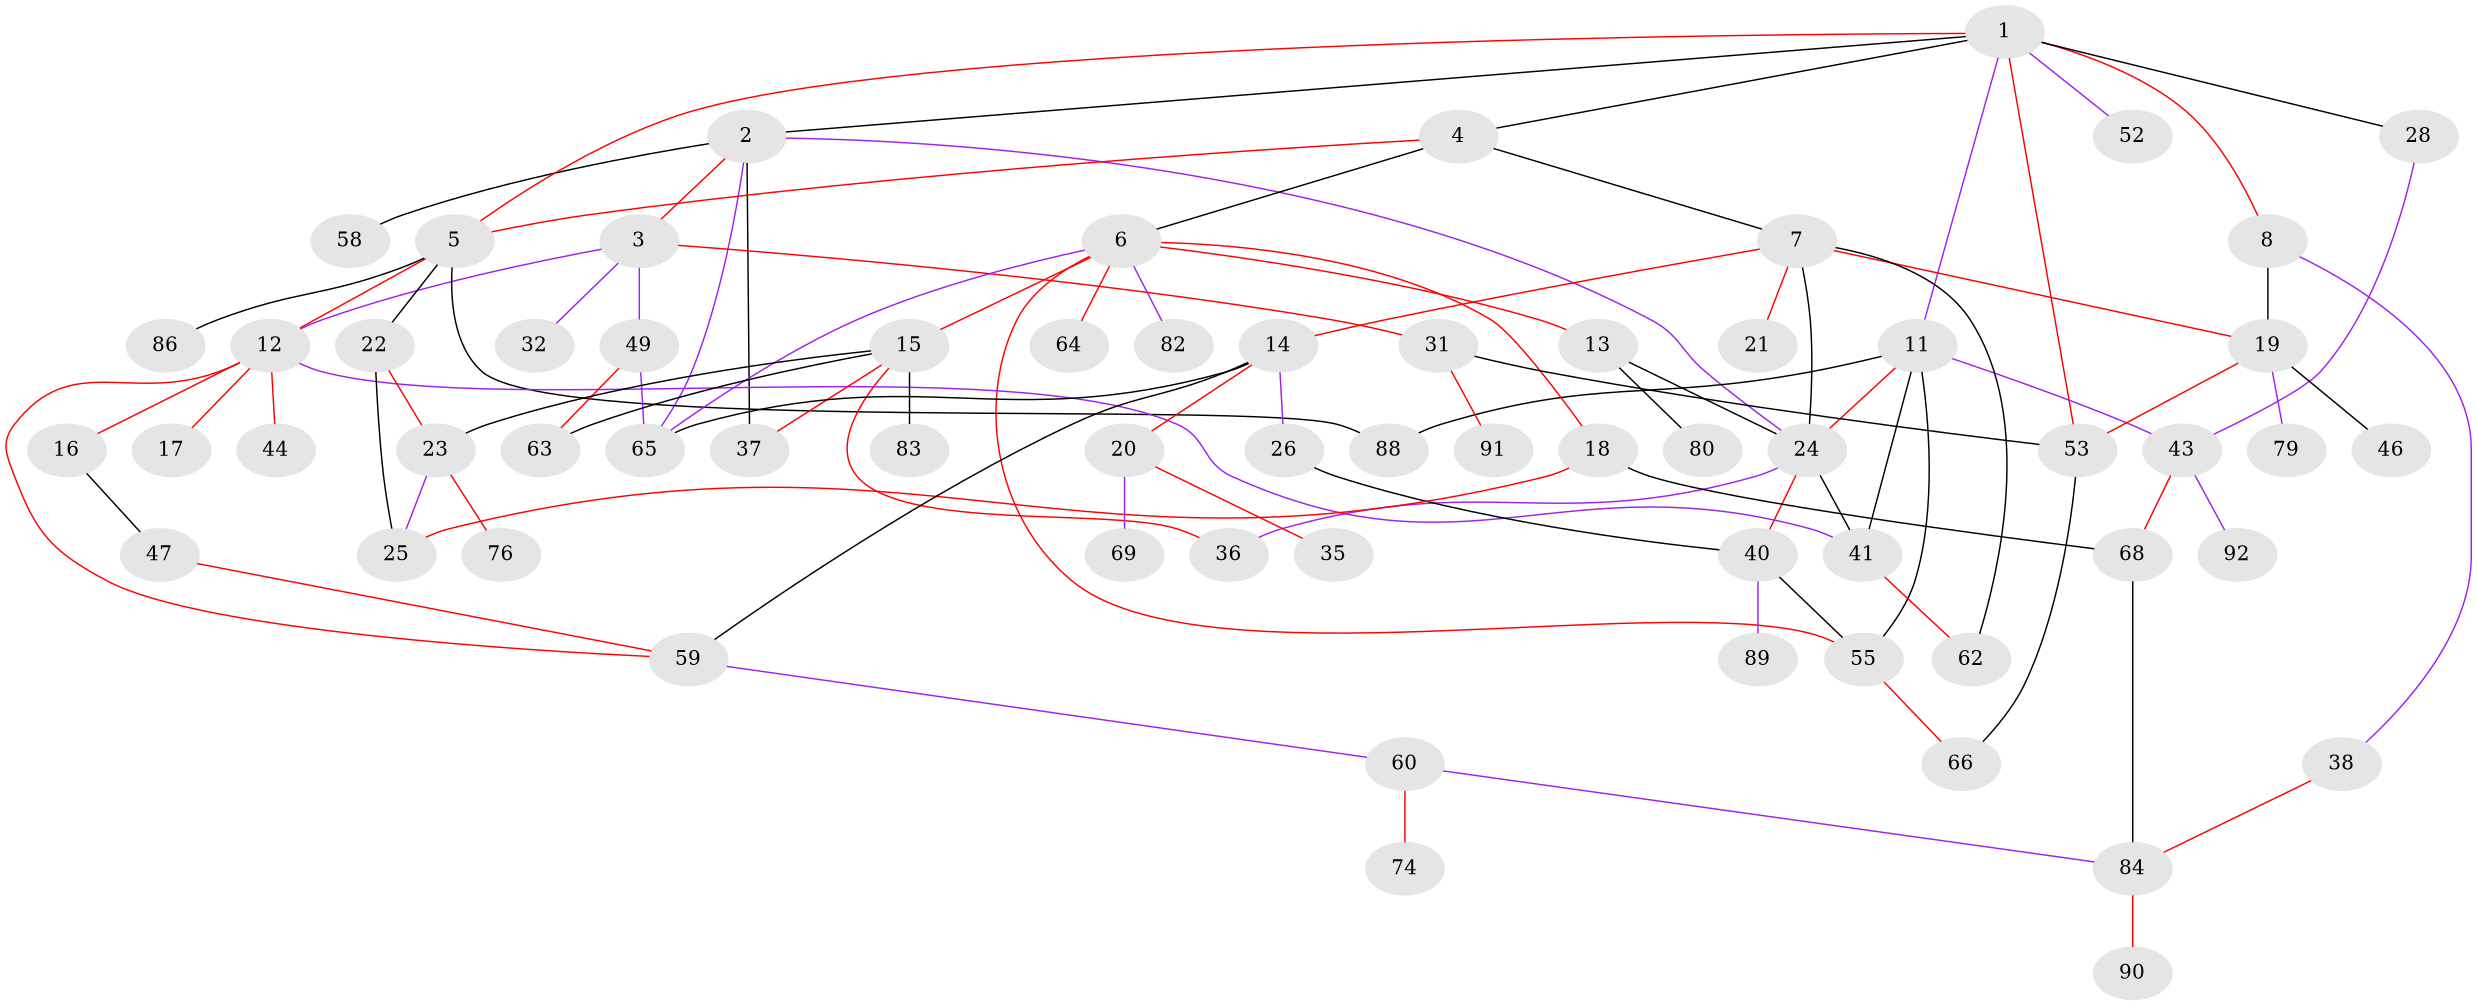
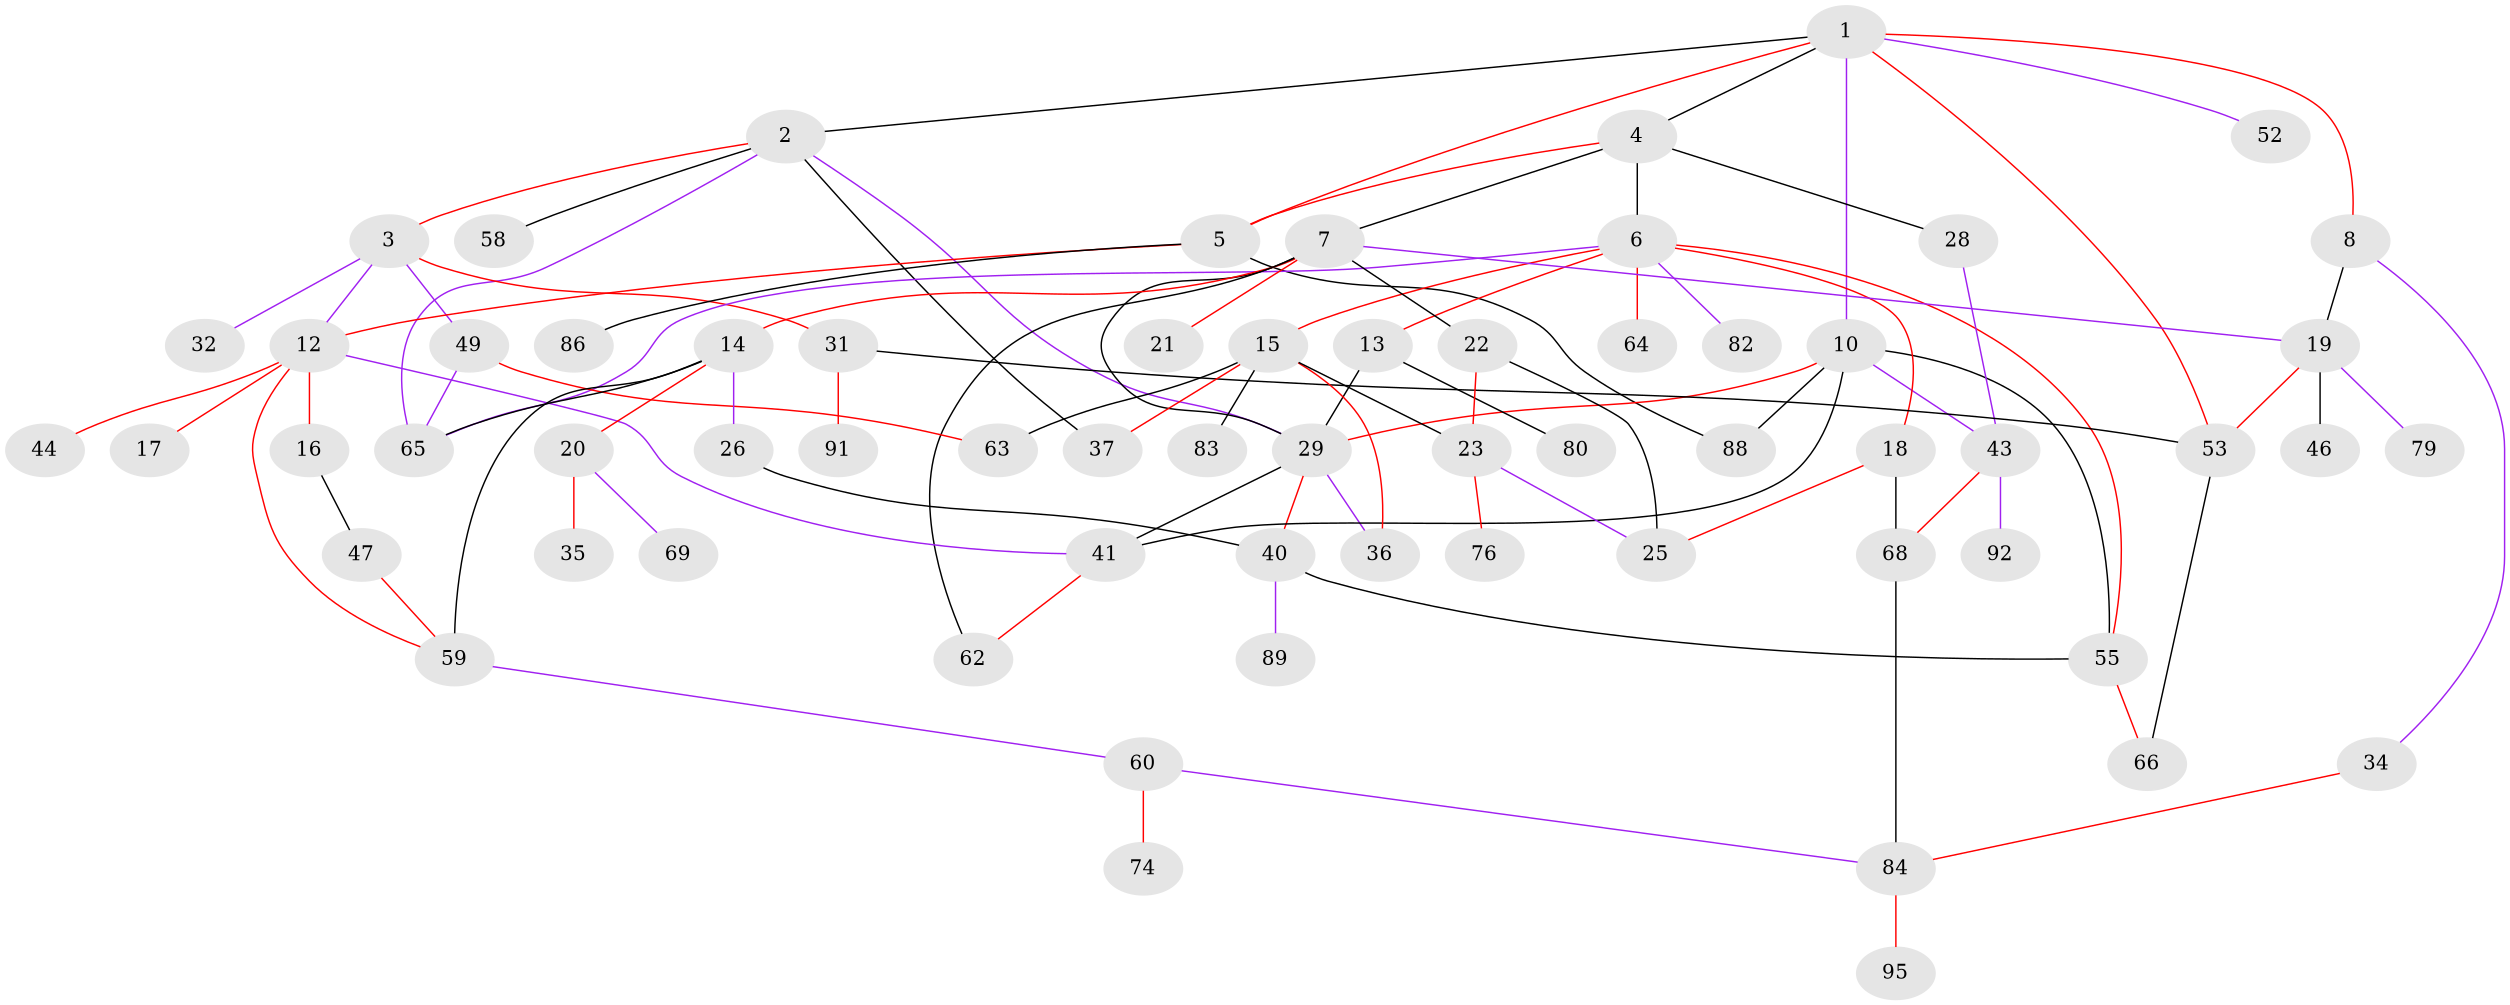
(2212, 84) -> (1798, 189)
(2033, 293) -> (1822, 293)
(407, 304) -> (1414, 302)
(1918, 346) -> (1846, 346)
(1807, 450) -> (1312, 450)
(2342, 764) -> (2377, 764)
(2133, 973) -> (1896, 973)
